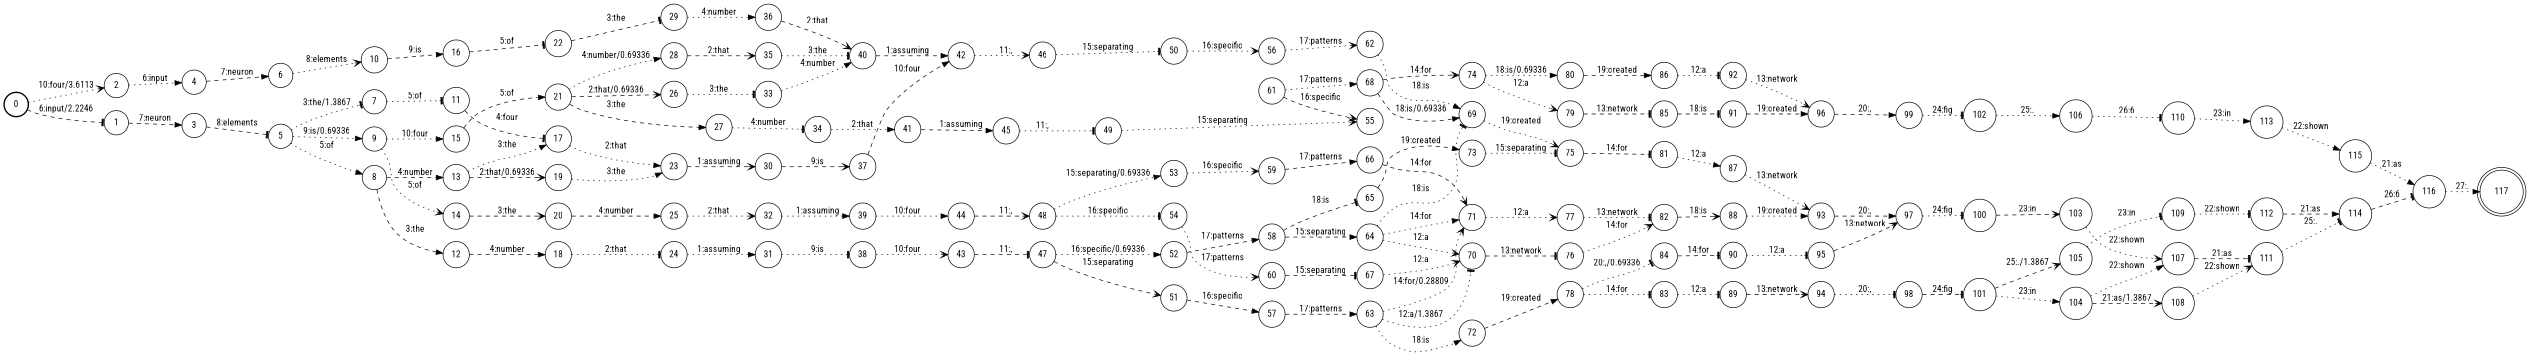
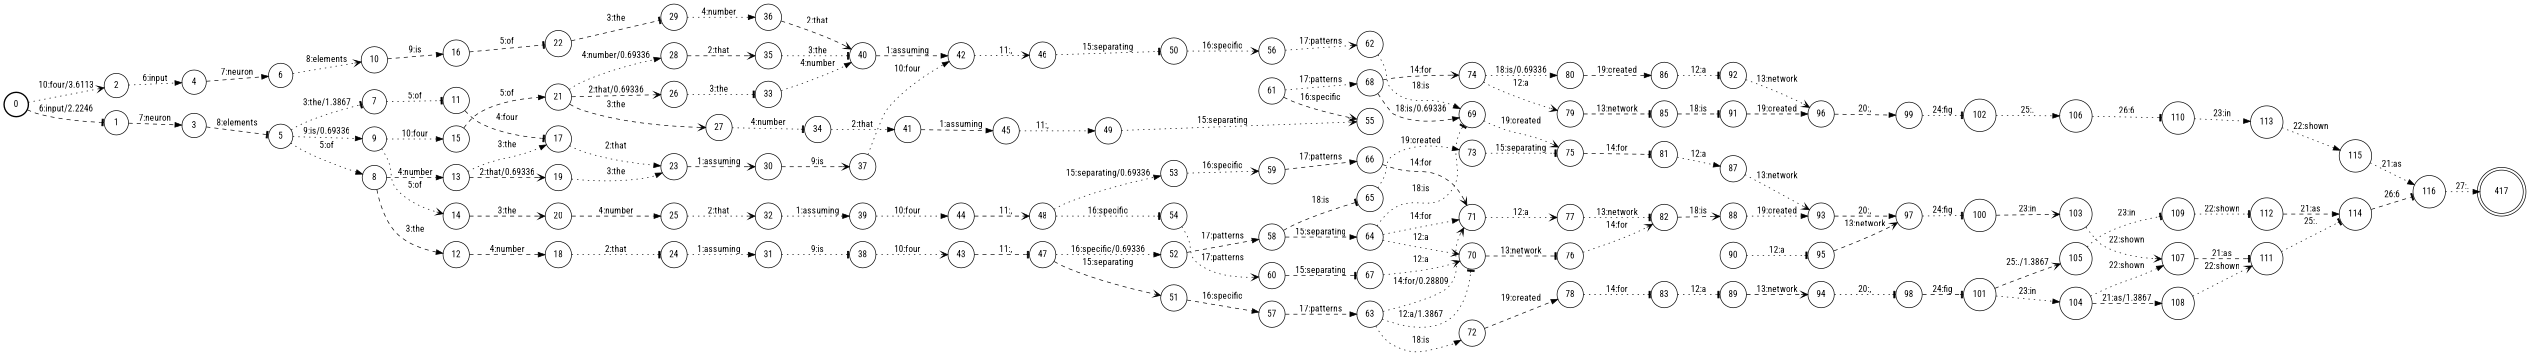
(895, 101) -> (895, 101)
(633, 122) -> (633, 122)
(1055, 131) -> (1055, 131)
(1404, 150) -> (1404, 150)
(2502, 192) -> (2502, 192)
(1664, 256) -> none
(2124, 303) -> (2124, 303)
